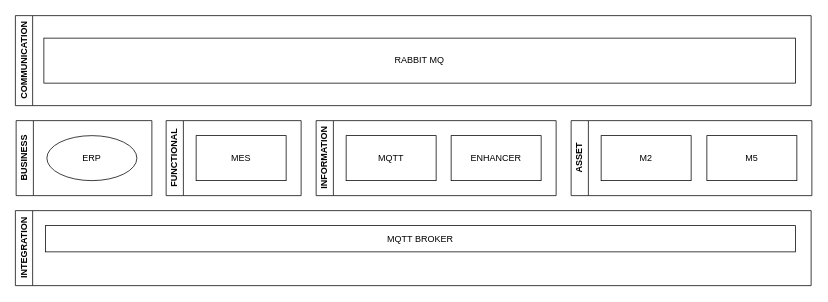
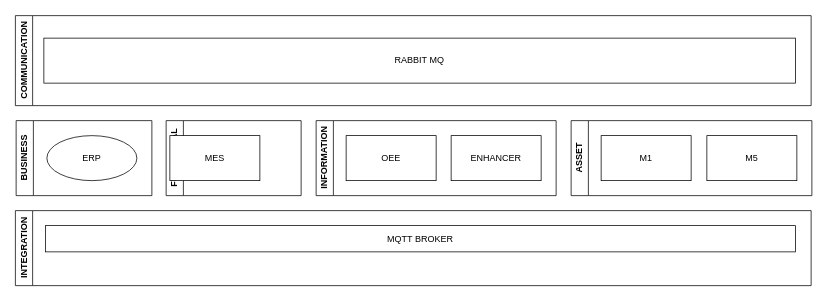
(241, 158) -> (215, 158)
(391, 158) -> (391, 158)
(646, 158) -> (646, 158)
